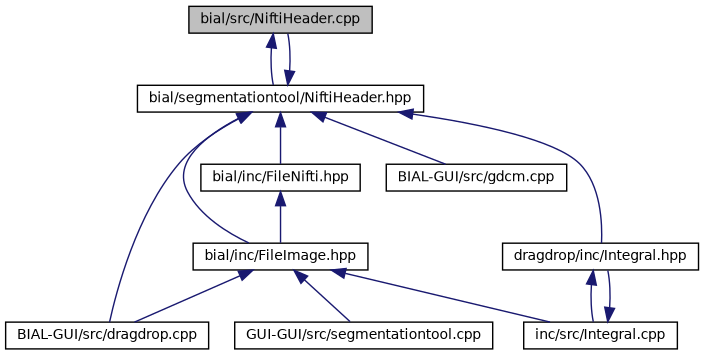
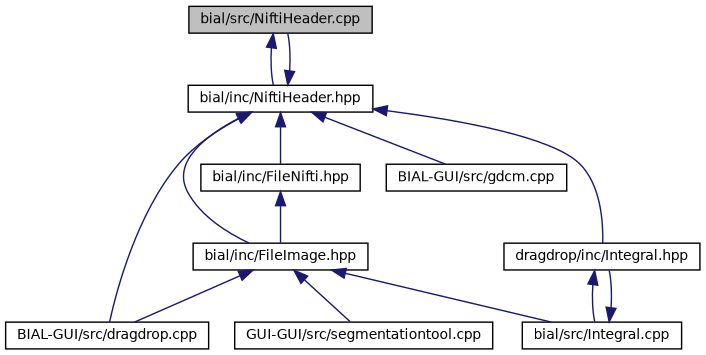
(281, 99) -> (281, 99)
(601, 336) -> (602, 336)
